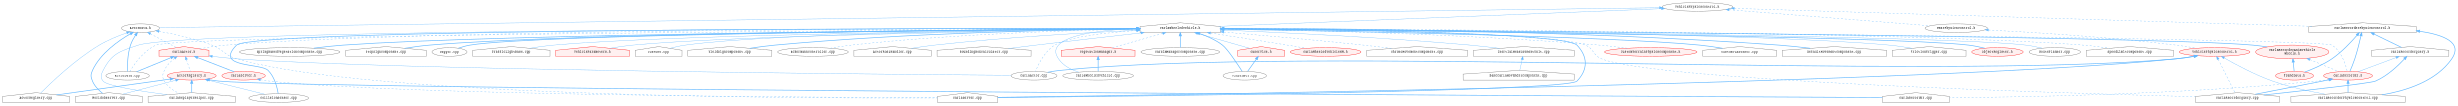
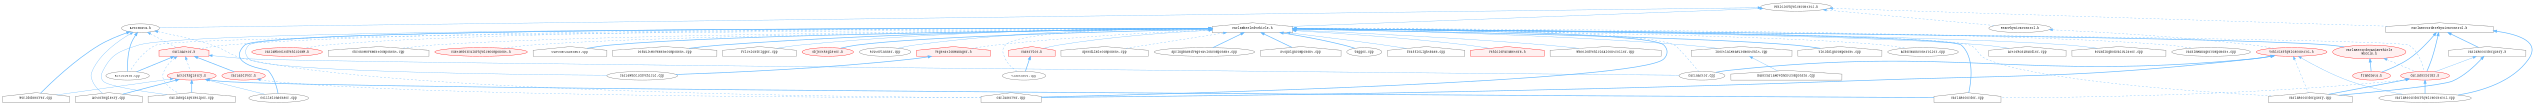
none -> (1654, 33)
(1180, 42) -> (1744, 32)
(1225, 48) -> (1031, 37)
(659, 52) -> (1606, 52)
(2348, 98) -> (2425, 98)
